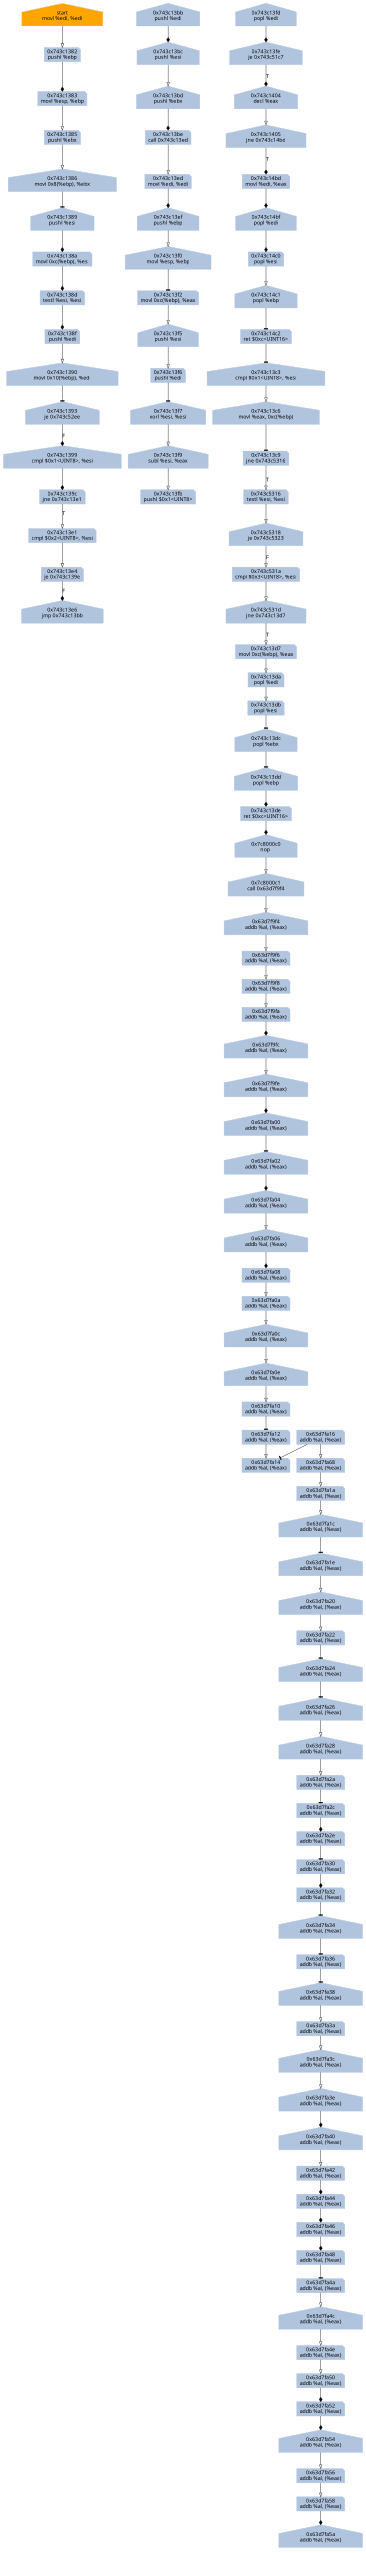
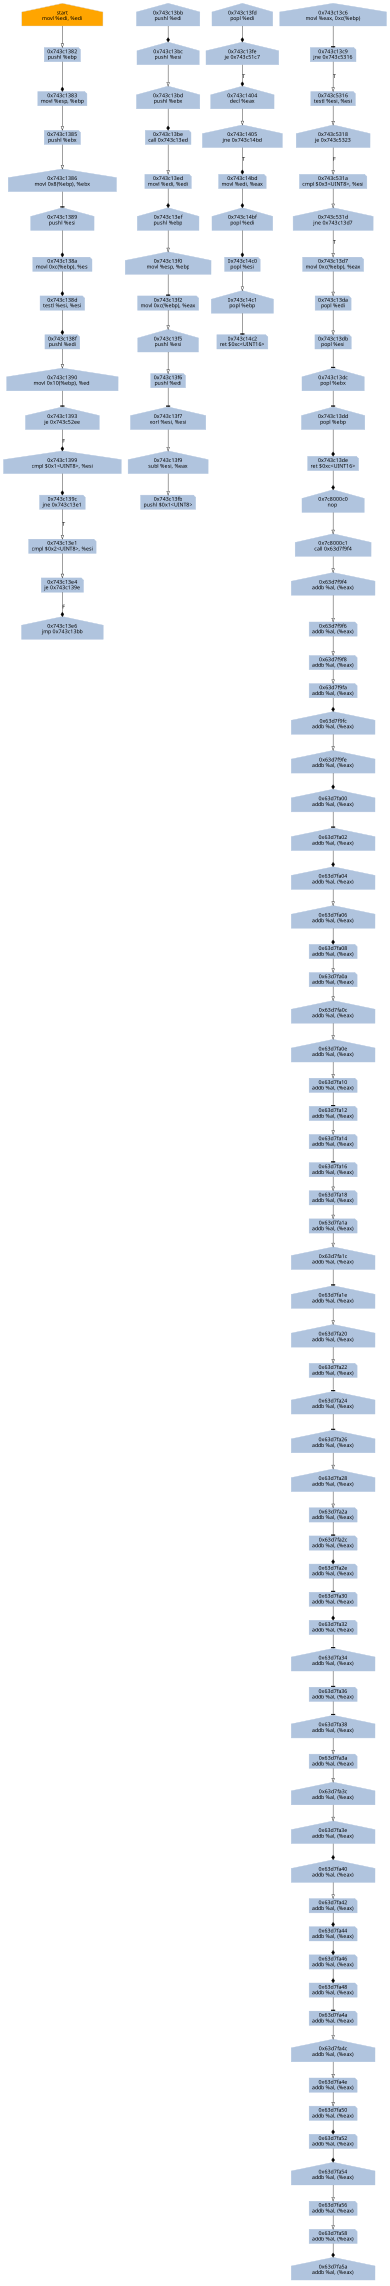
(266, 375) -> none
(294, 1451) -> (333, 1155)
(321, 1465) -> (333, 1198)
